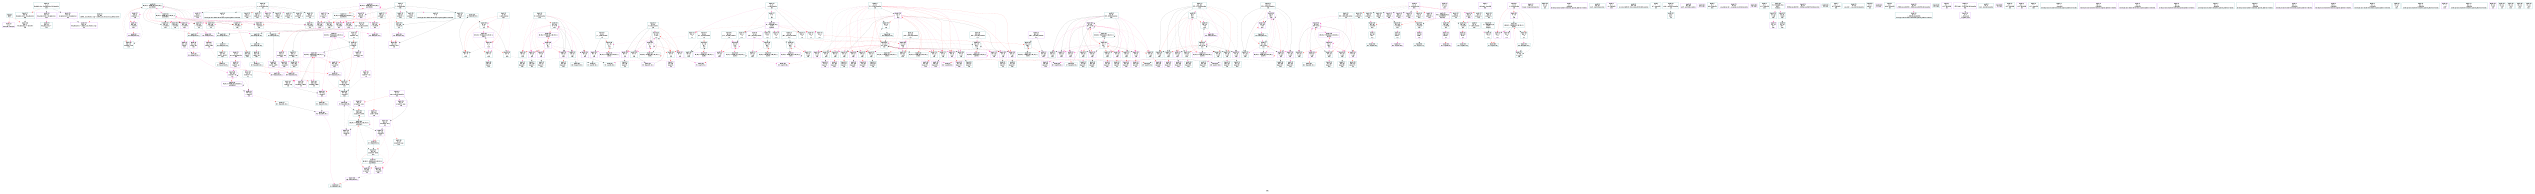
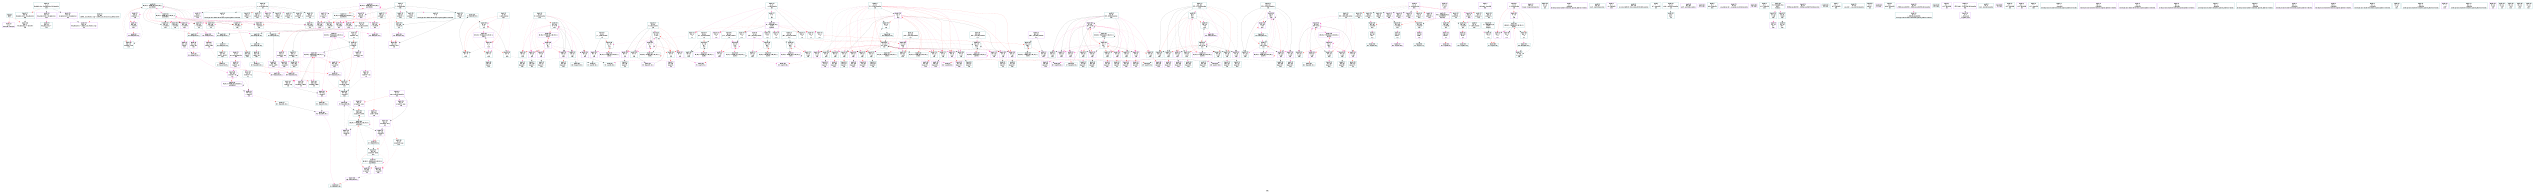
none -> (716, 35)
